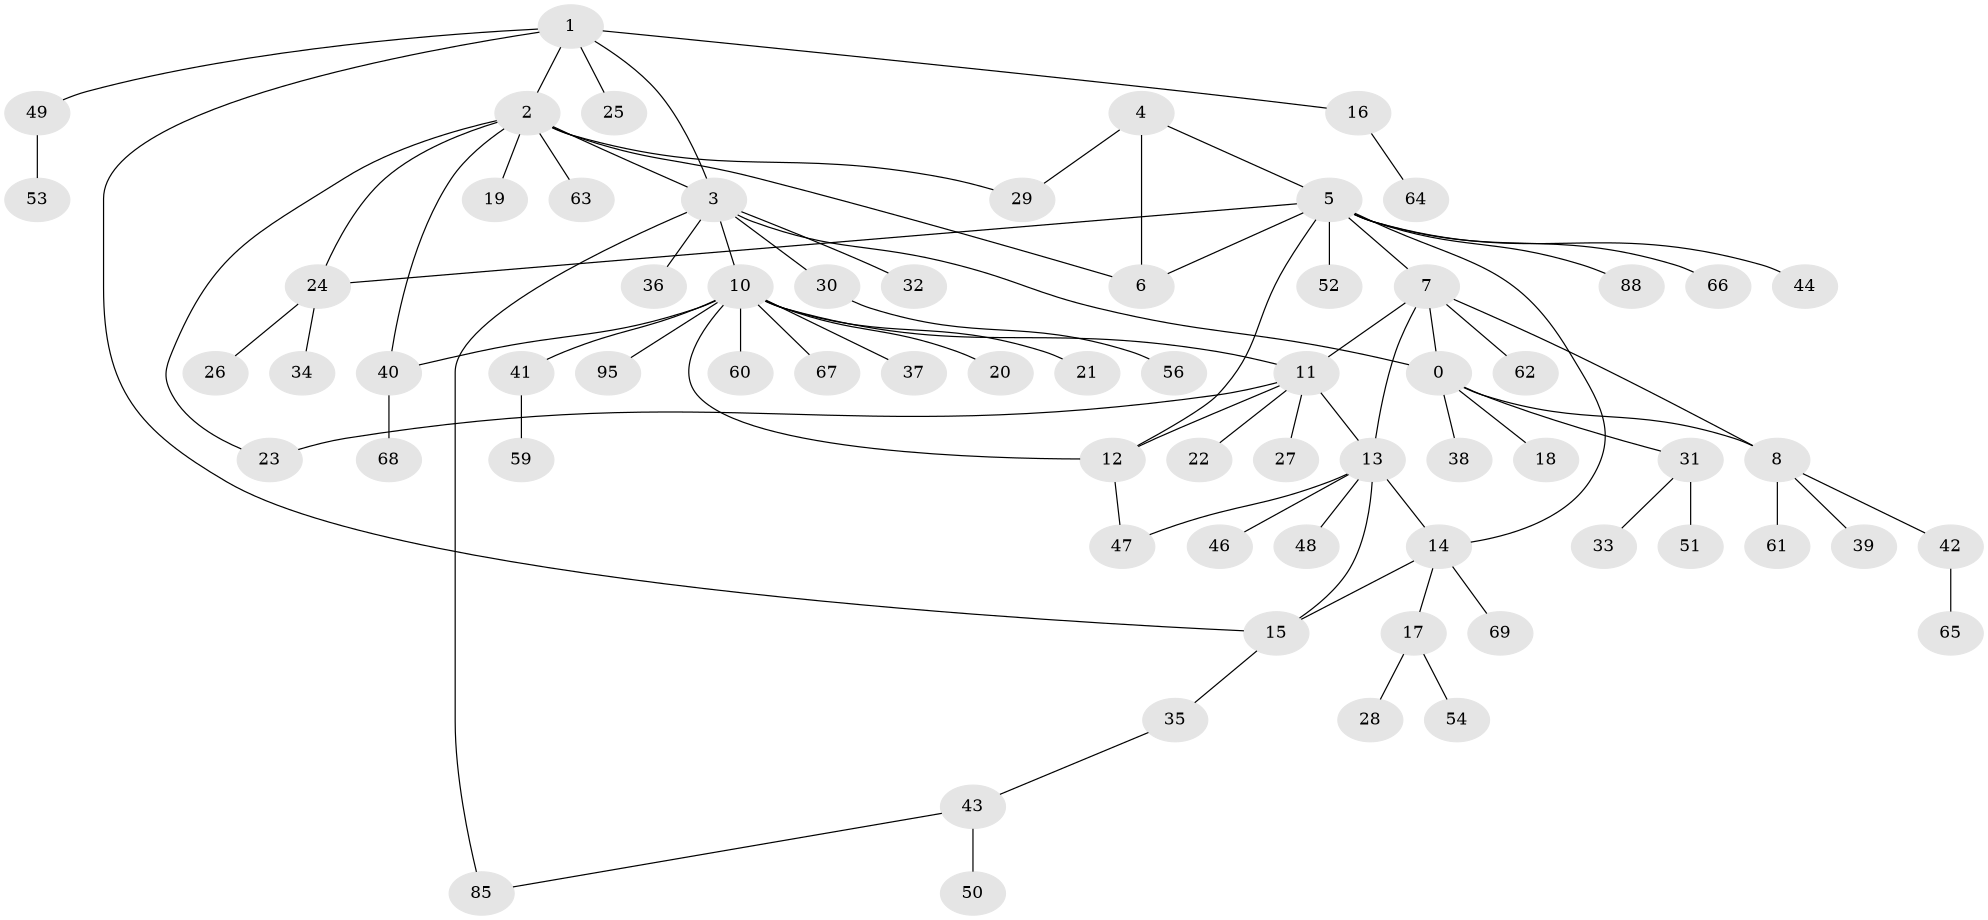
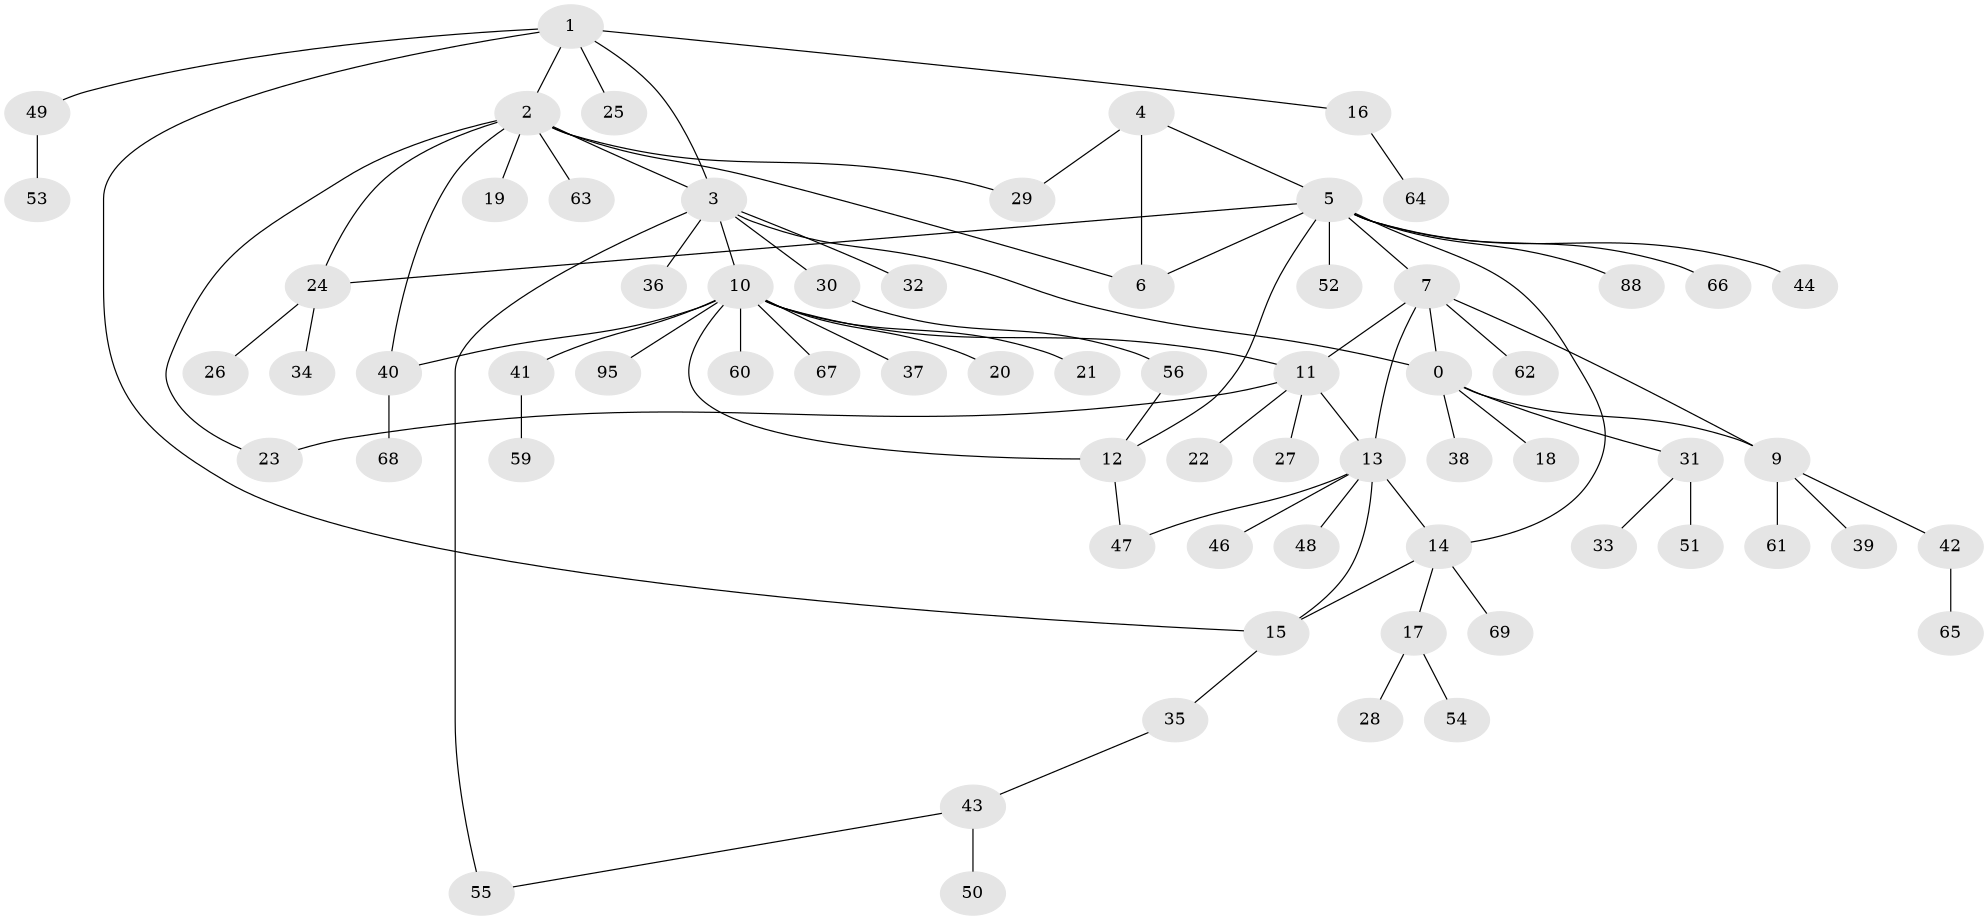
(1209, 416) -> (1143, 417)
(1777, 460) -> (1777, 460)
(482, 893) -> (482, 893)
